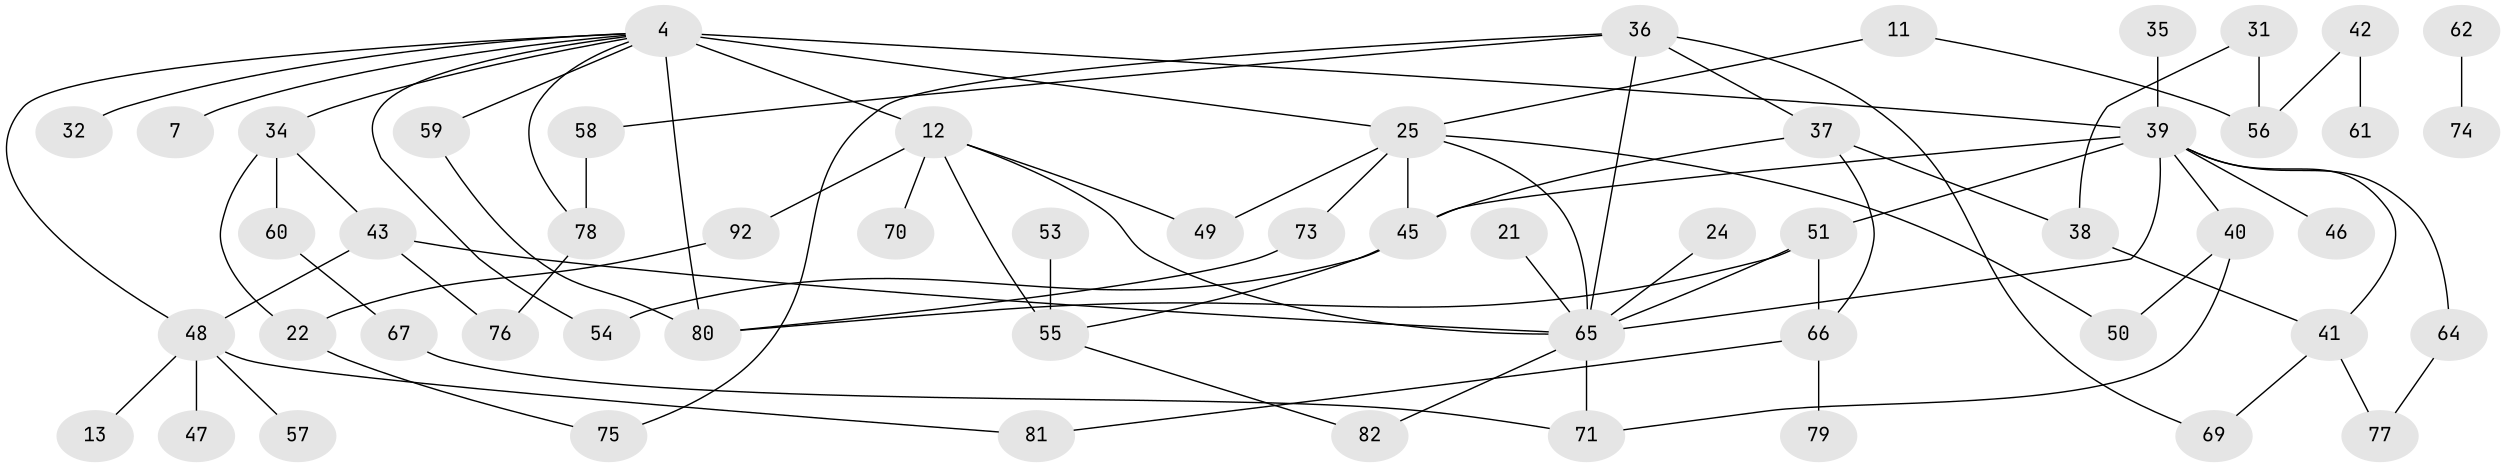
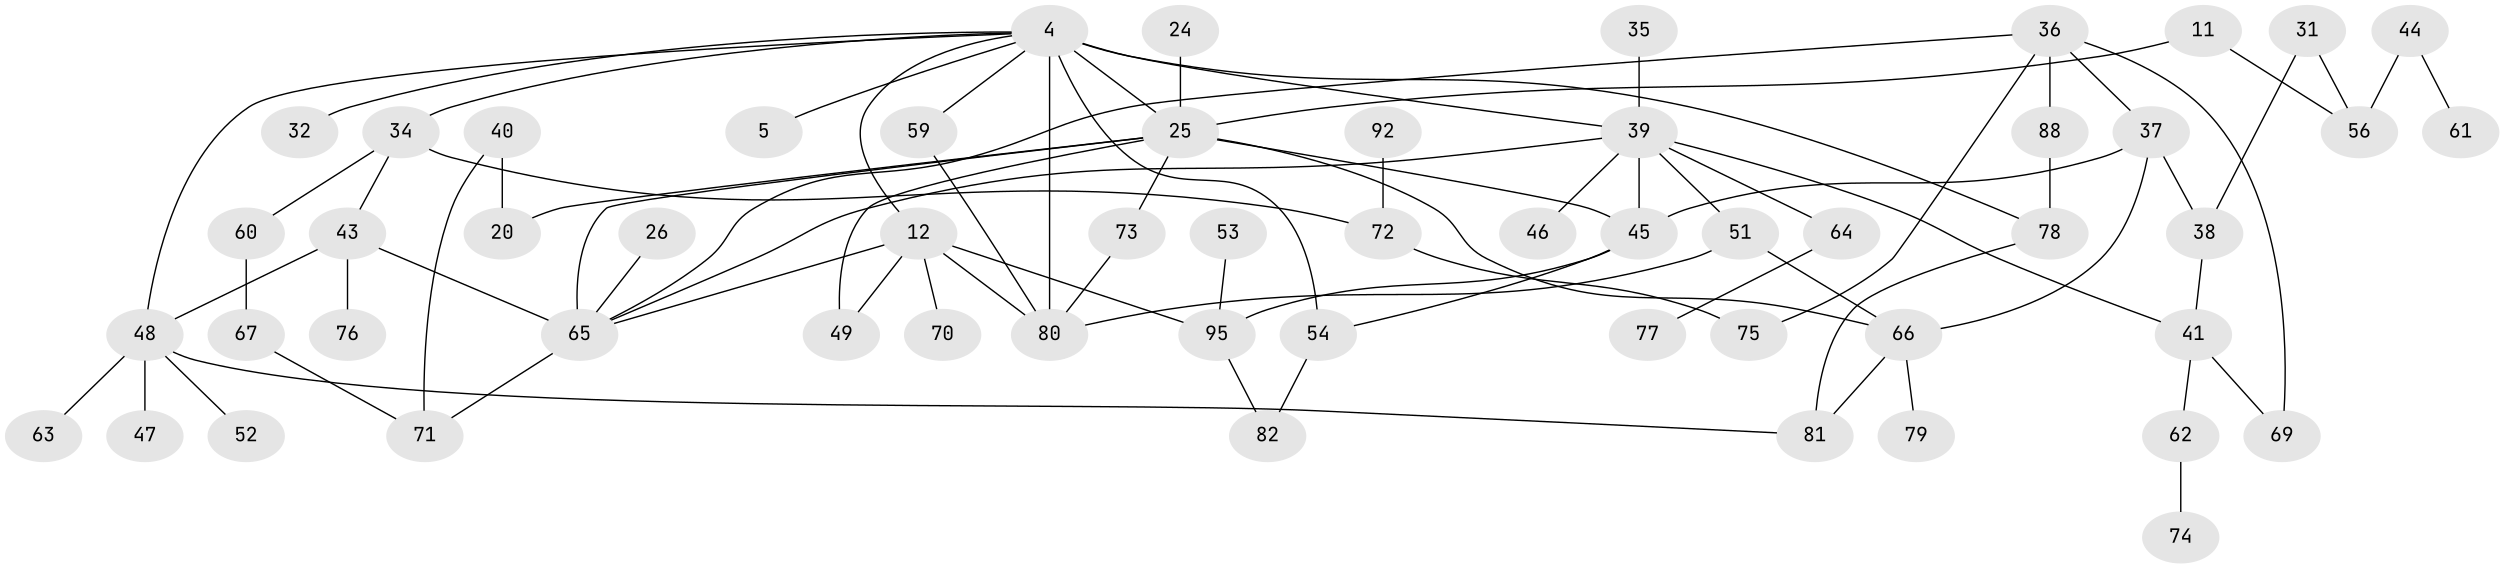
(2360, 31) -> (2410, 31)
(175, 132) -> (764, 132)
(586, 132) -> (2050, 132)
(837, 183) -> (984, 284)
(2196, 183) -> none
(1509, 234) -> (657, 234)
none -> (1495, 262)
(1668, 272) -> (1180, 82)
(543, 284) -> (1881, 291)
(1704, 286) -> none
(298, 335) -> (1383, 234)
(1050, 335) -> (1217, 335)
(2118, 335) -> (502, 234)
(2355, 386) -> (2187, 385)
(1466, 391) -> (1293, 386)
(95, 436) -> (44, 436)
(298, 436) -> (246, 436)
